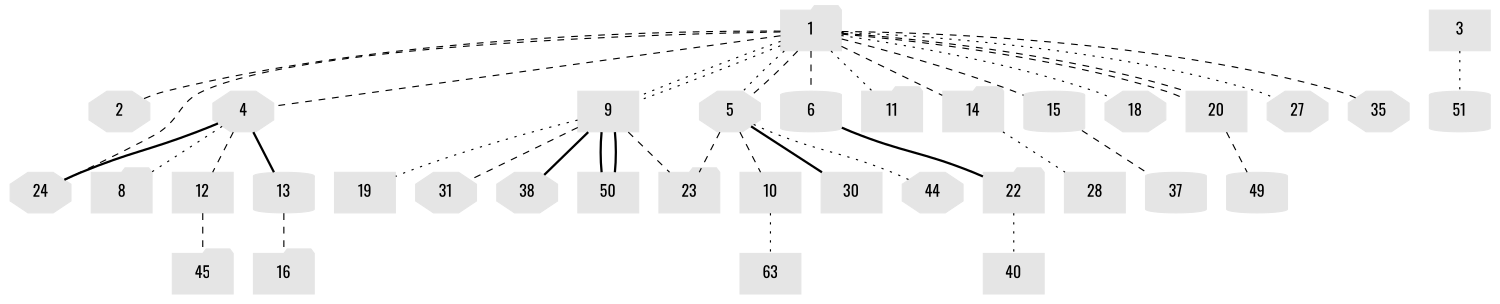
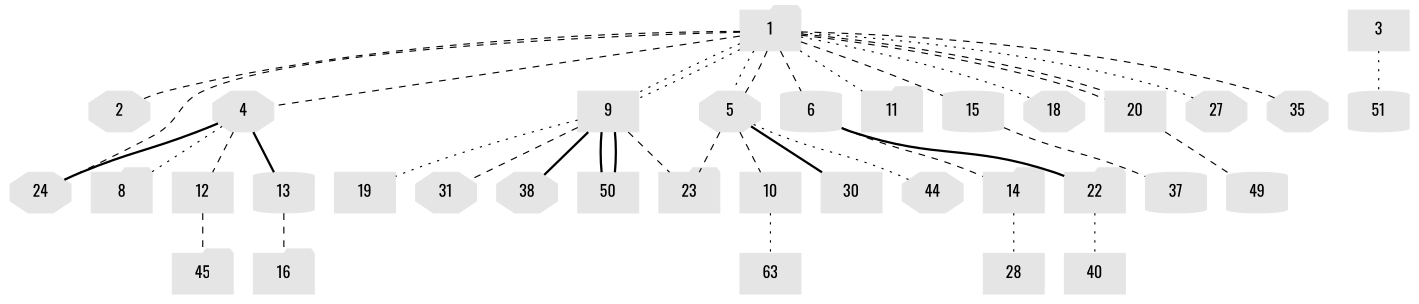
(892, 71) -> (927, 156)
